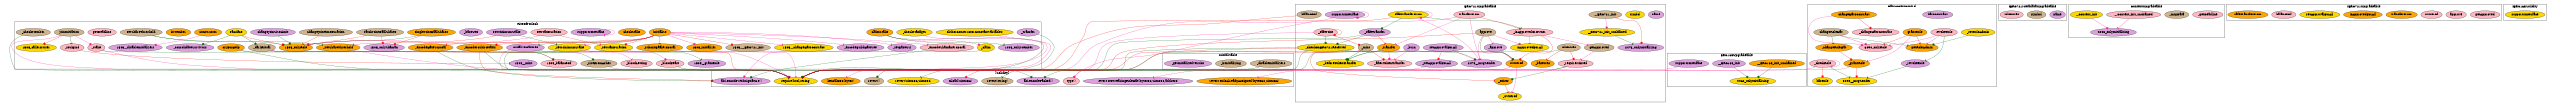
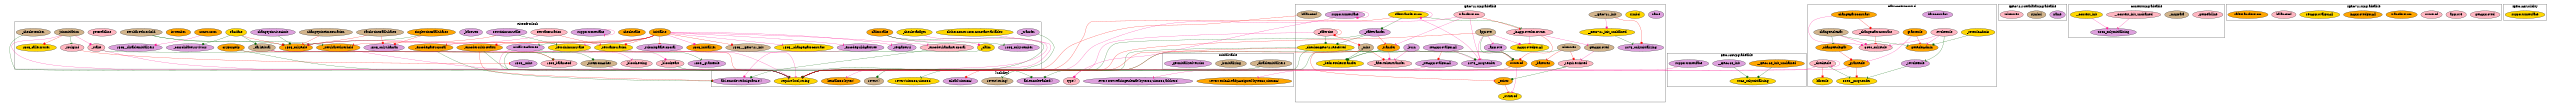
(1896, 40) -> (1876, 39)
(660, 48) -> (660, 48)
